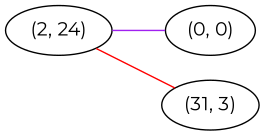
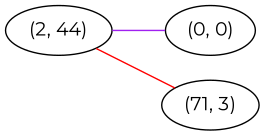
(59, 30) -> (59, 30)
(210, 105) -> (210, 105)
